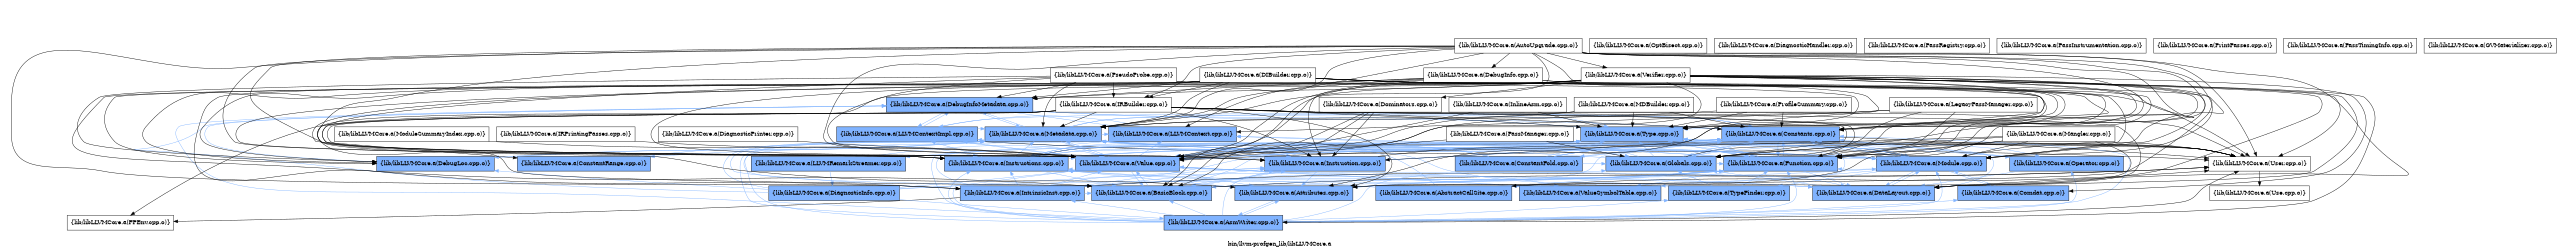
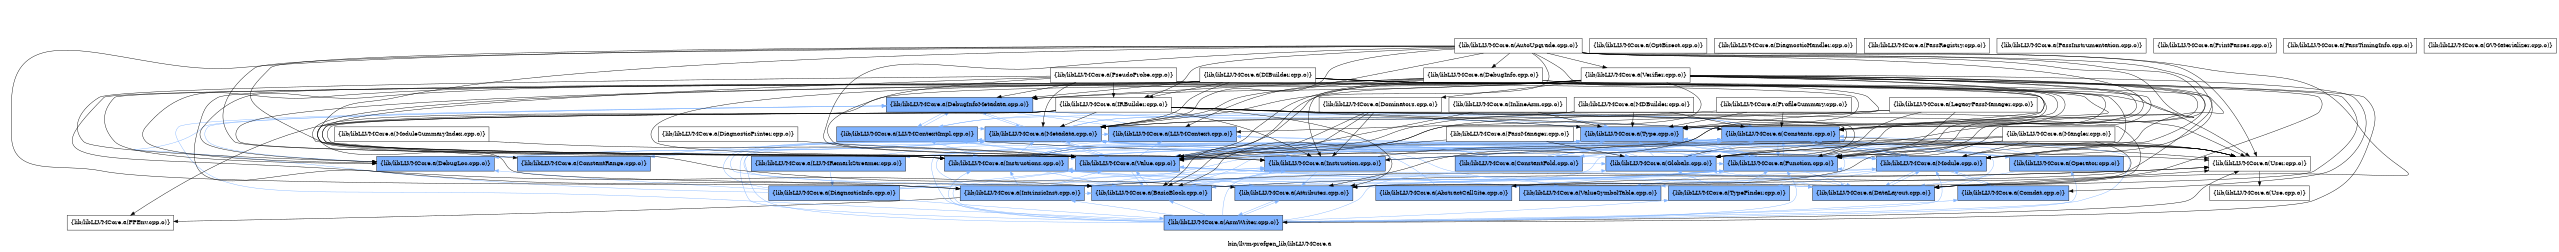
(2058, 83) -> none
(566, 134) -> none
(1491, 151) -> none
